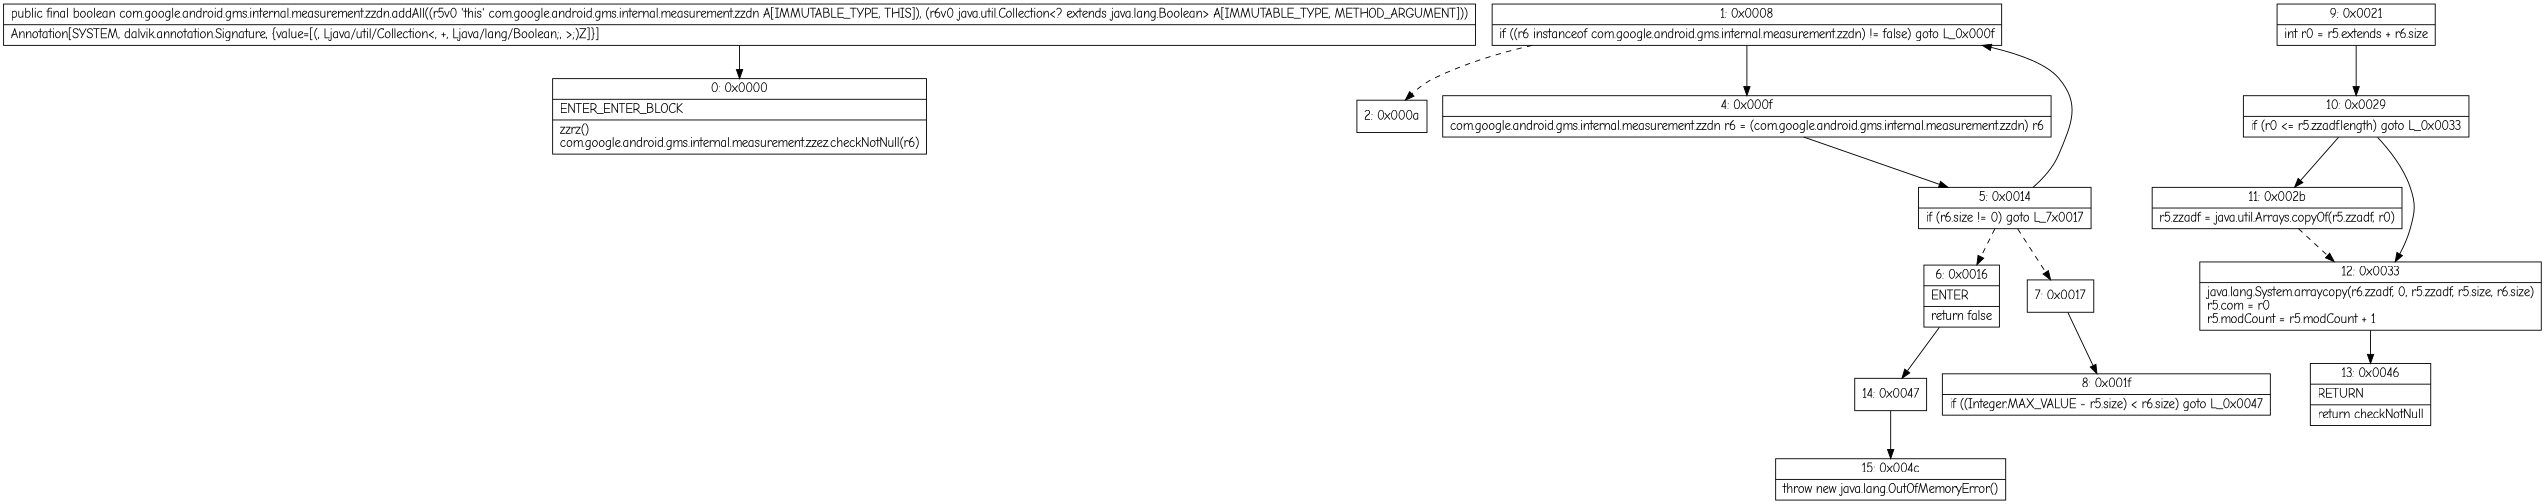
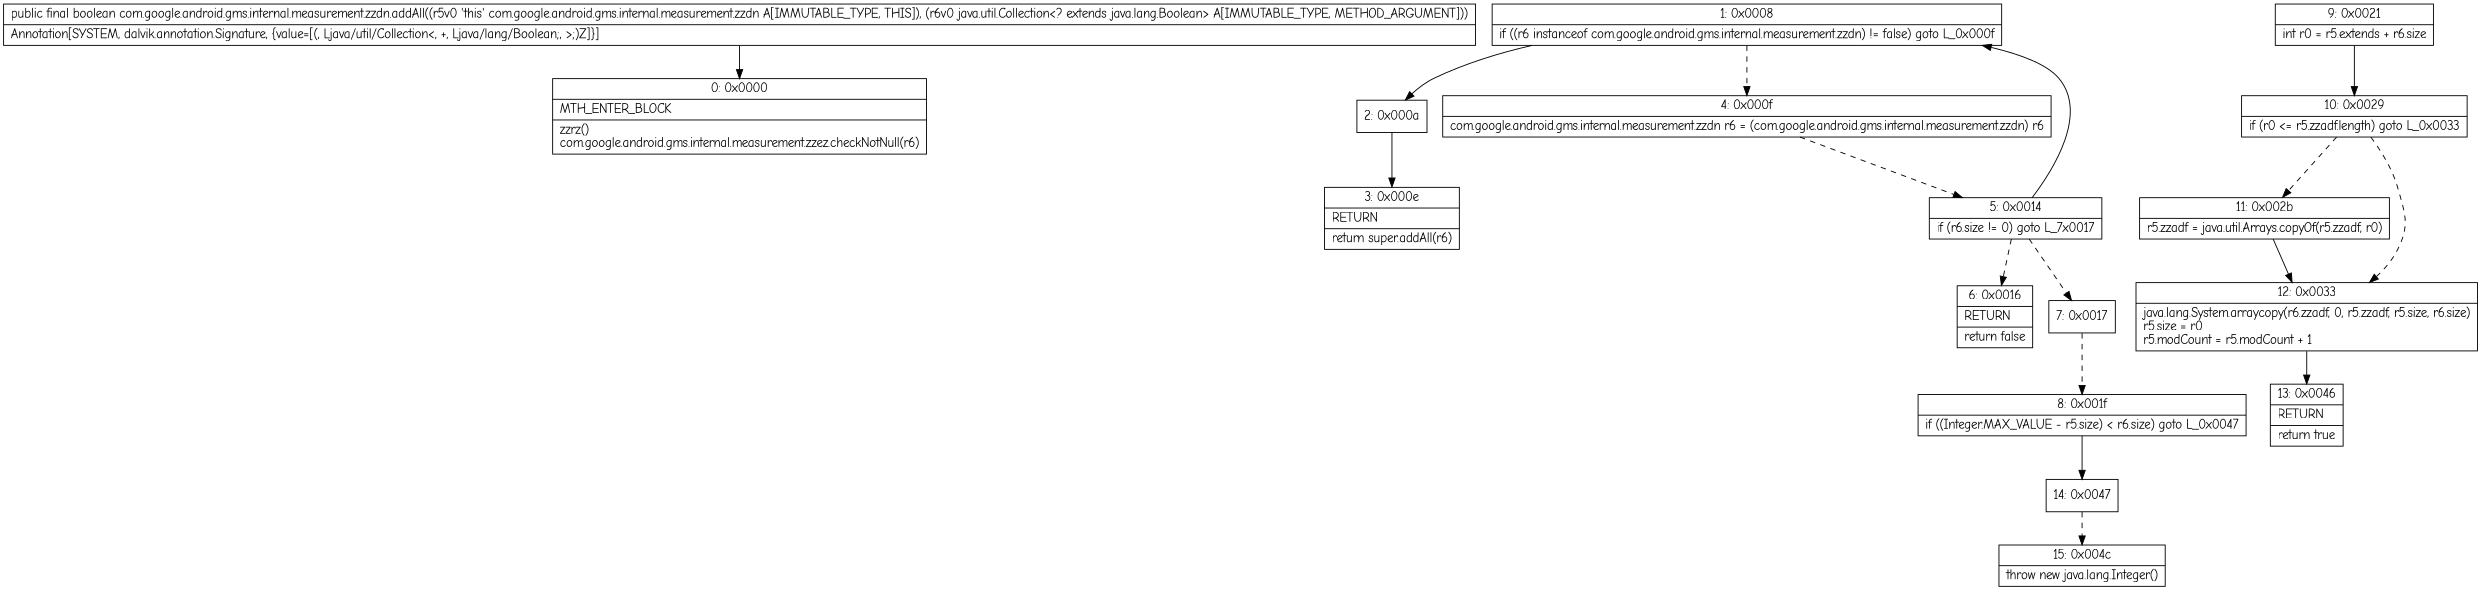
(1469, 64) -> (1469, 64)
(1747, 66) -> (1747, 66)
(621, 109) -> (616, 109)
(2320, 159) -> (2313, 164)
(1872, 161) -> (1877, 166)
(2412, 192) -> (2403, 207)
none -> (1392, 218)
(2313, 242) -> (2281, 257)
(1950, 296) -> (1988, 316)
(2238, 306) -> (2173, 327)
(2080, 339) -> (2082, 359)
(1923, 349) -> (2082, 453)
(2371, 415) -> (2306, 435)
(1891, 430) -> (2082, 524)
(1891, 489) -> (2082, 576)
